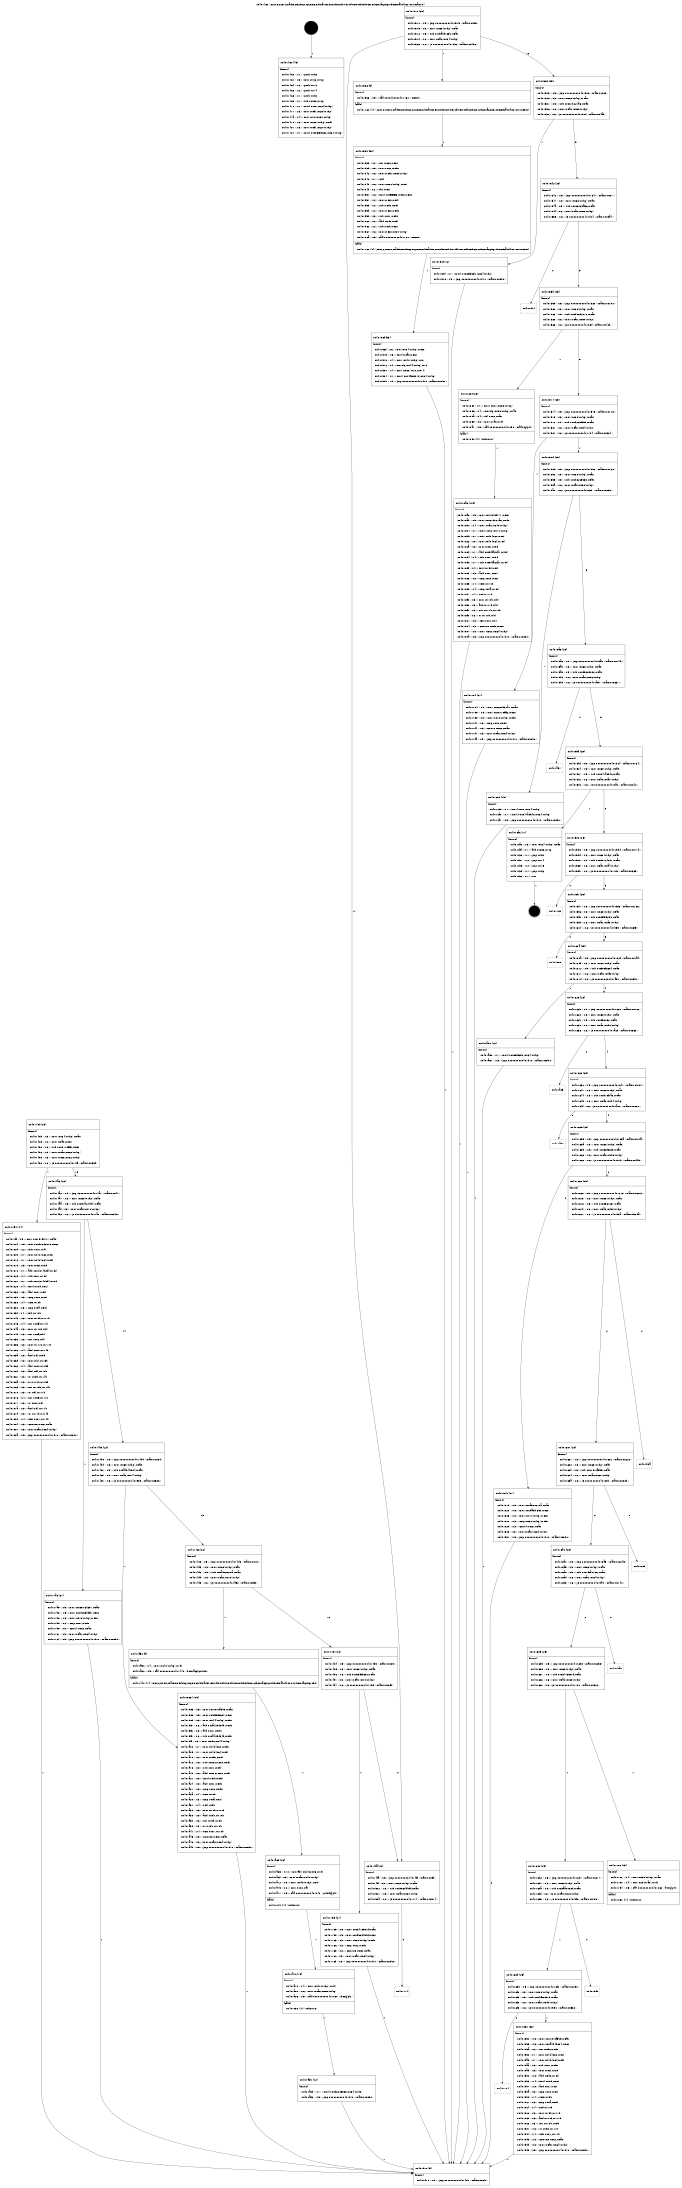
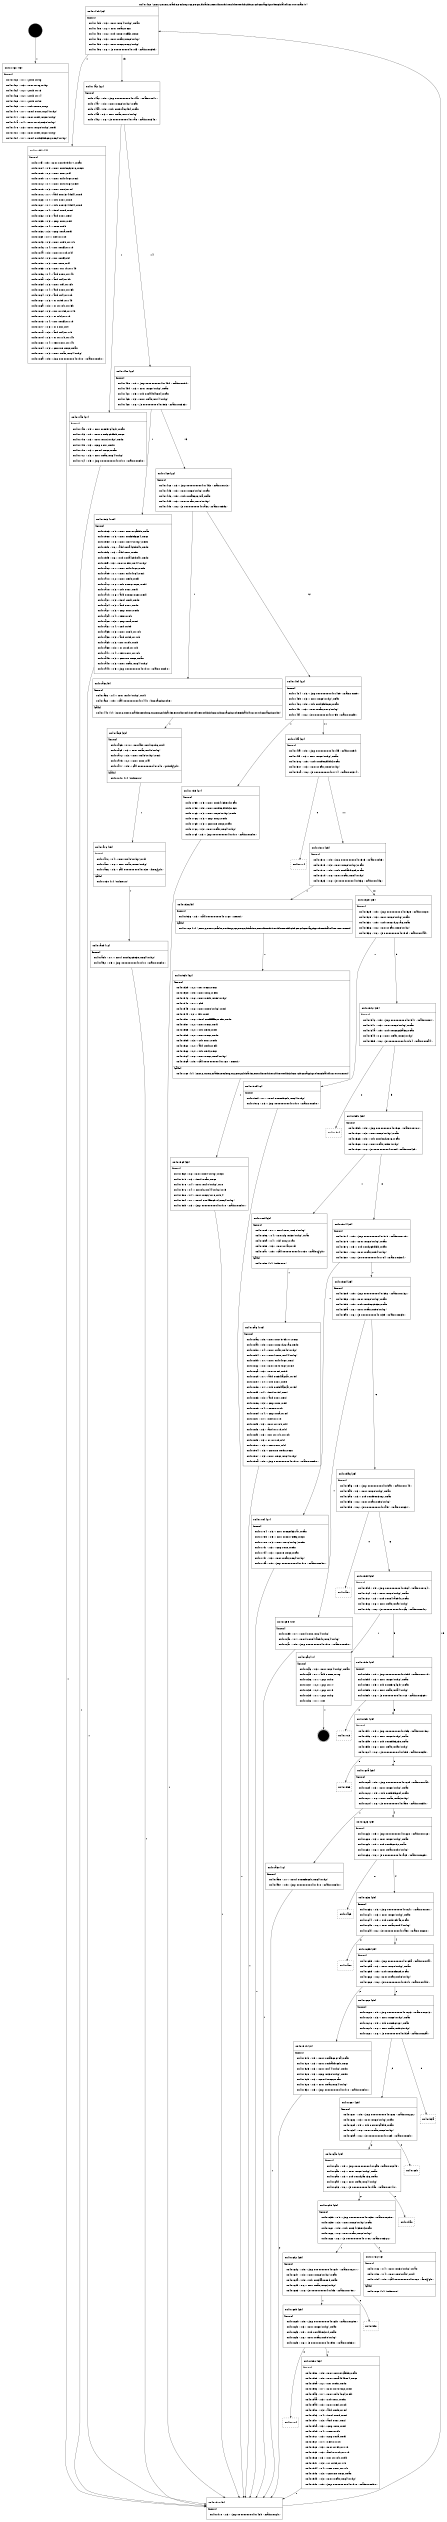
(352, 931) -> (335, 809)
none -> (441, 1210)
